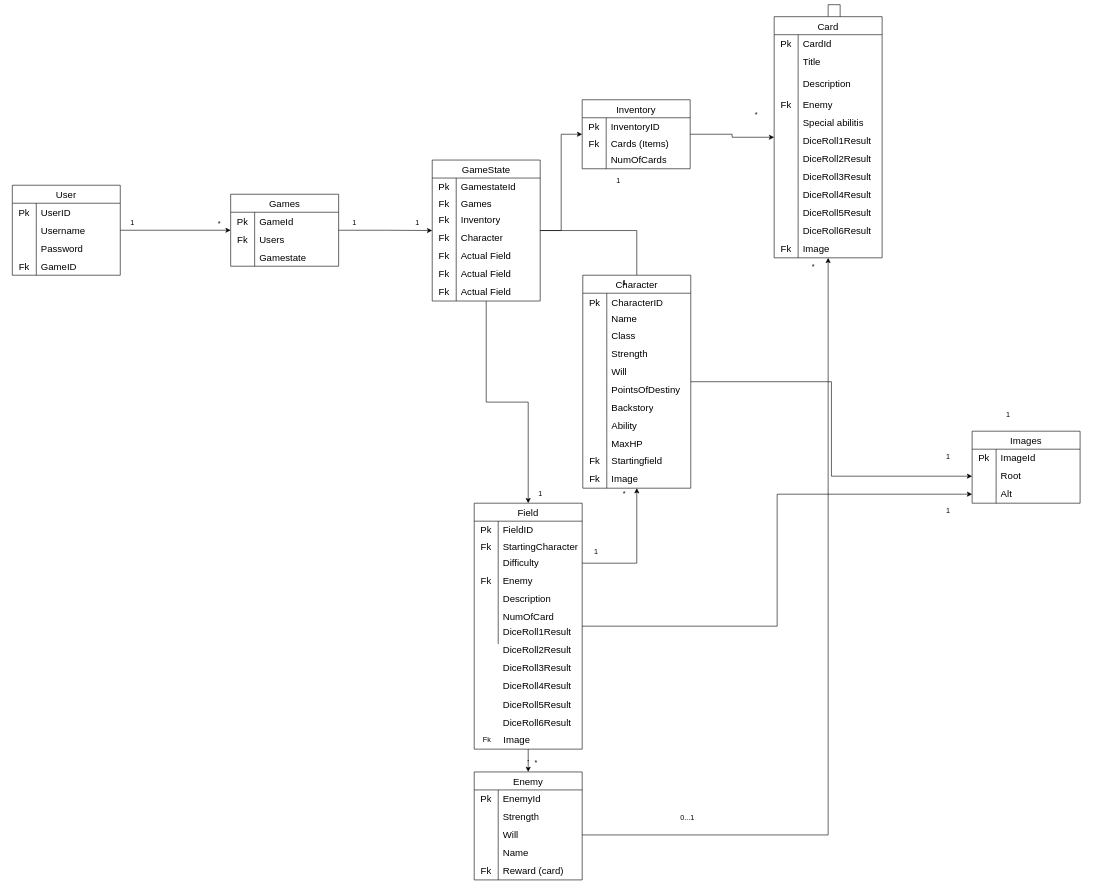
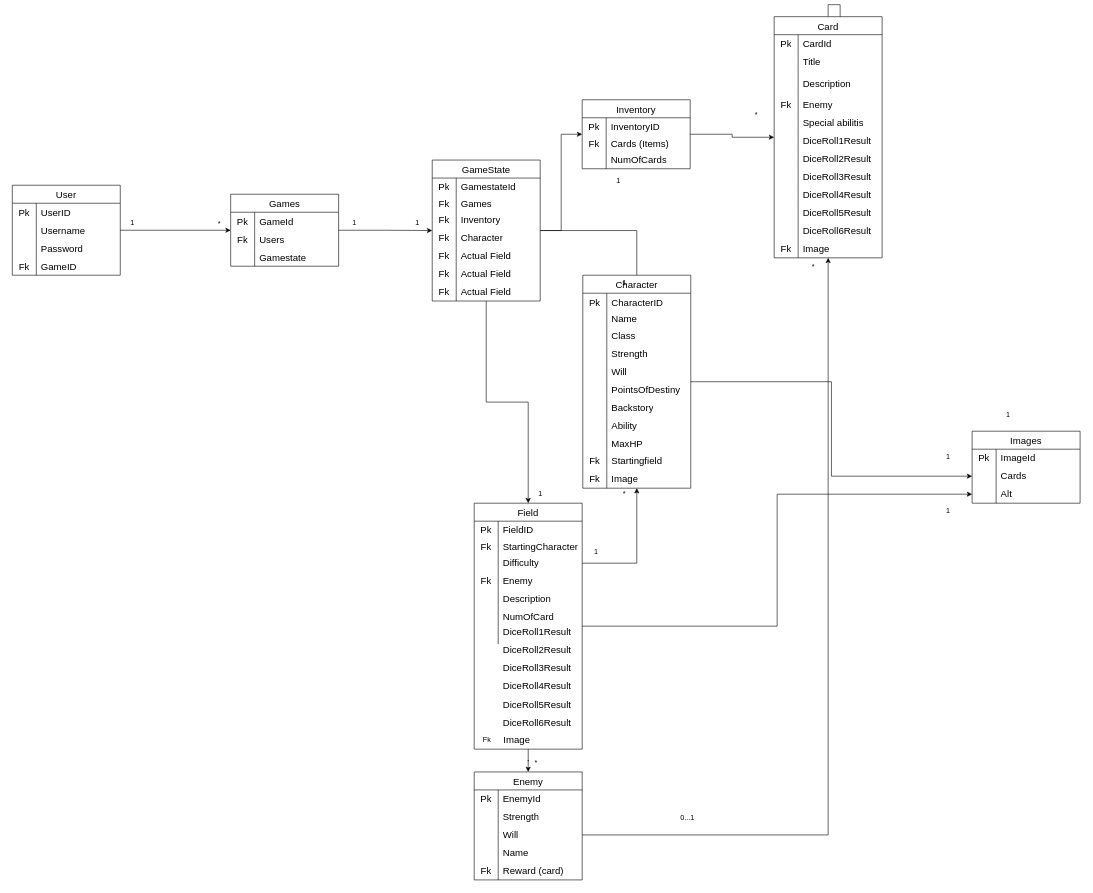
(1012, 476) -> (1015, 476)
